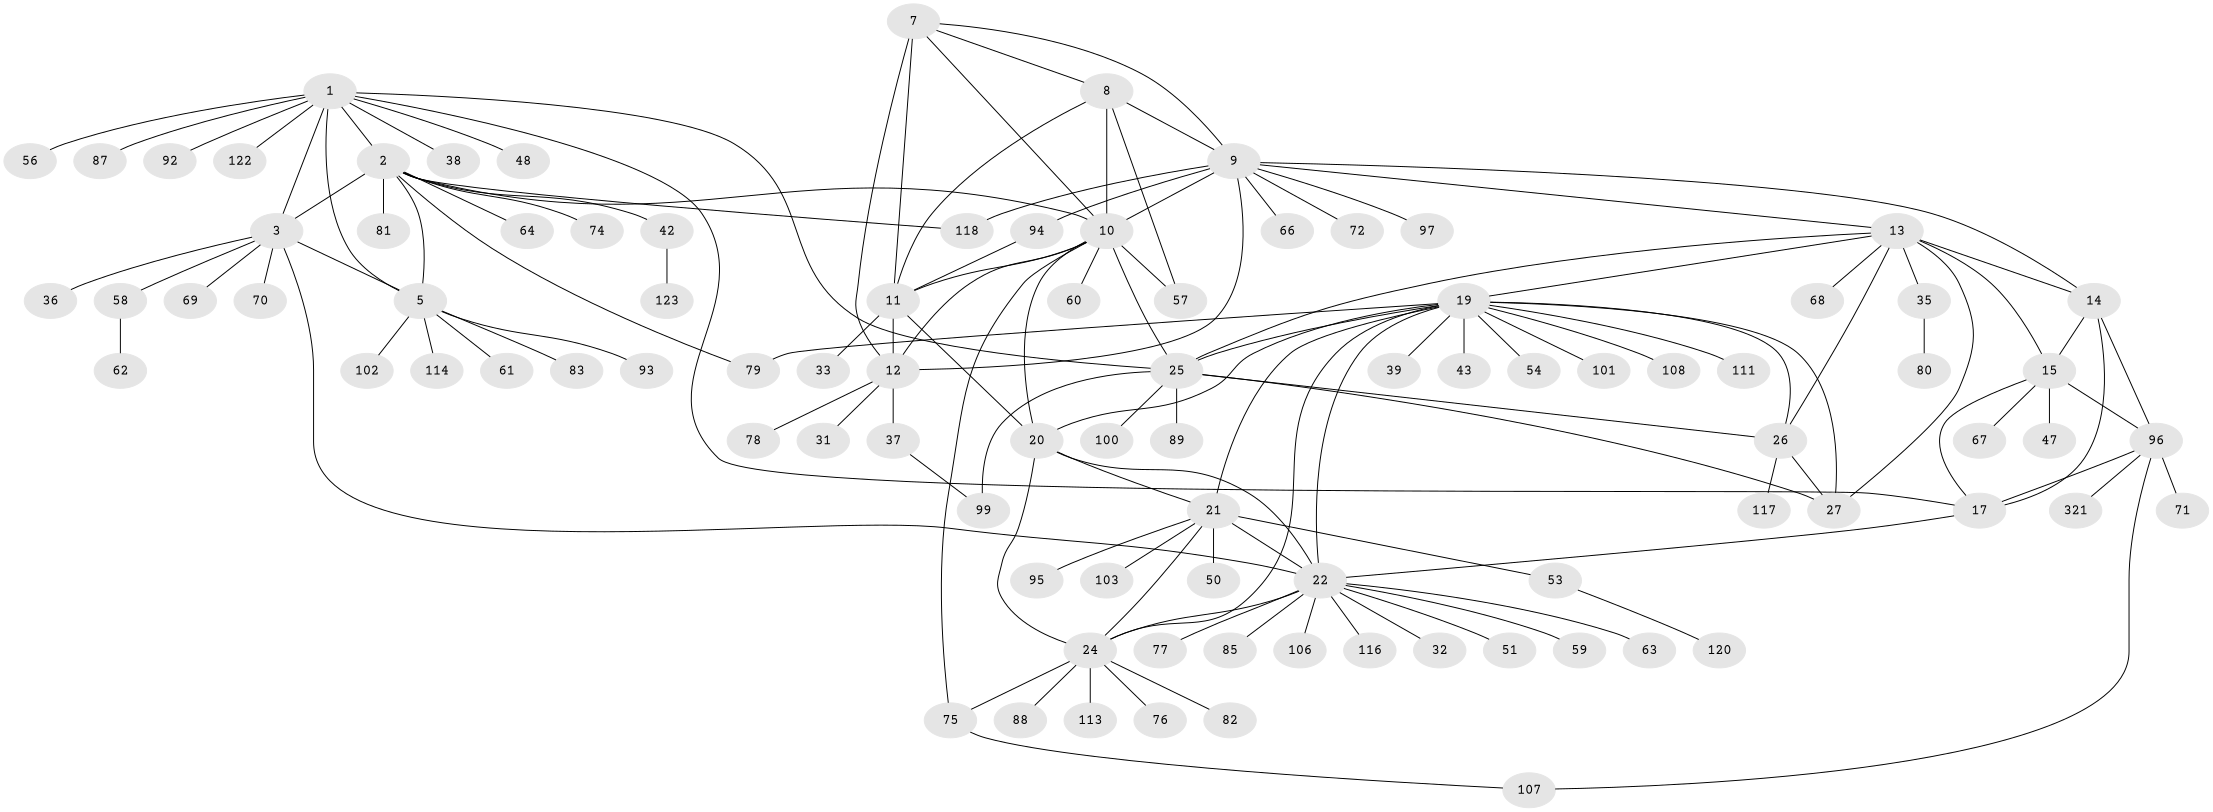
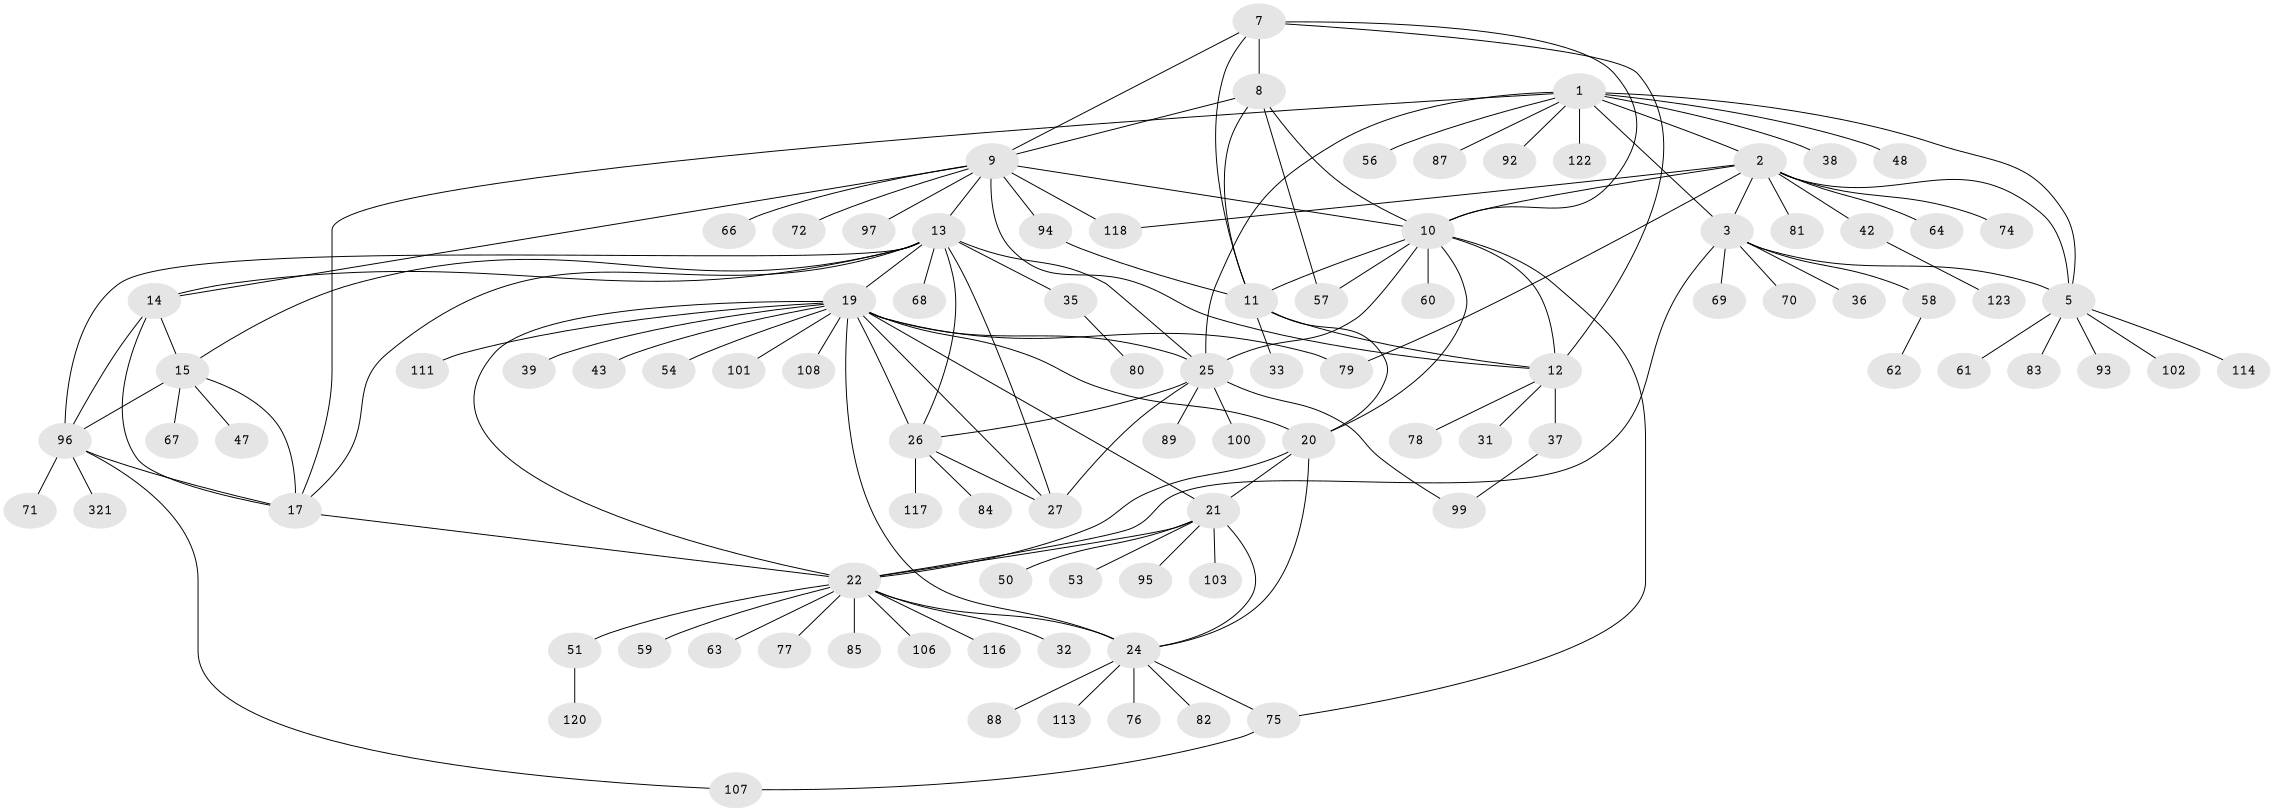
none -> (465, 255)
none -> (598, 273)
none -> (985, 511)
(1639, 614) -> (575, 686)
